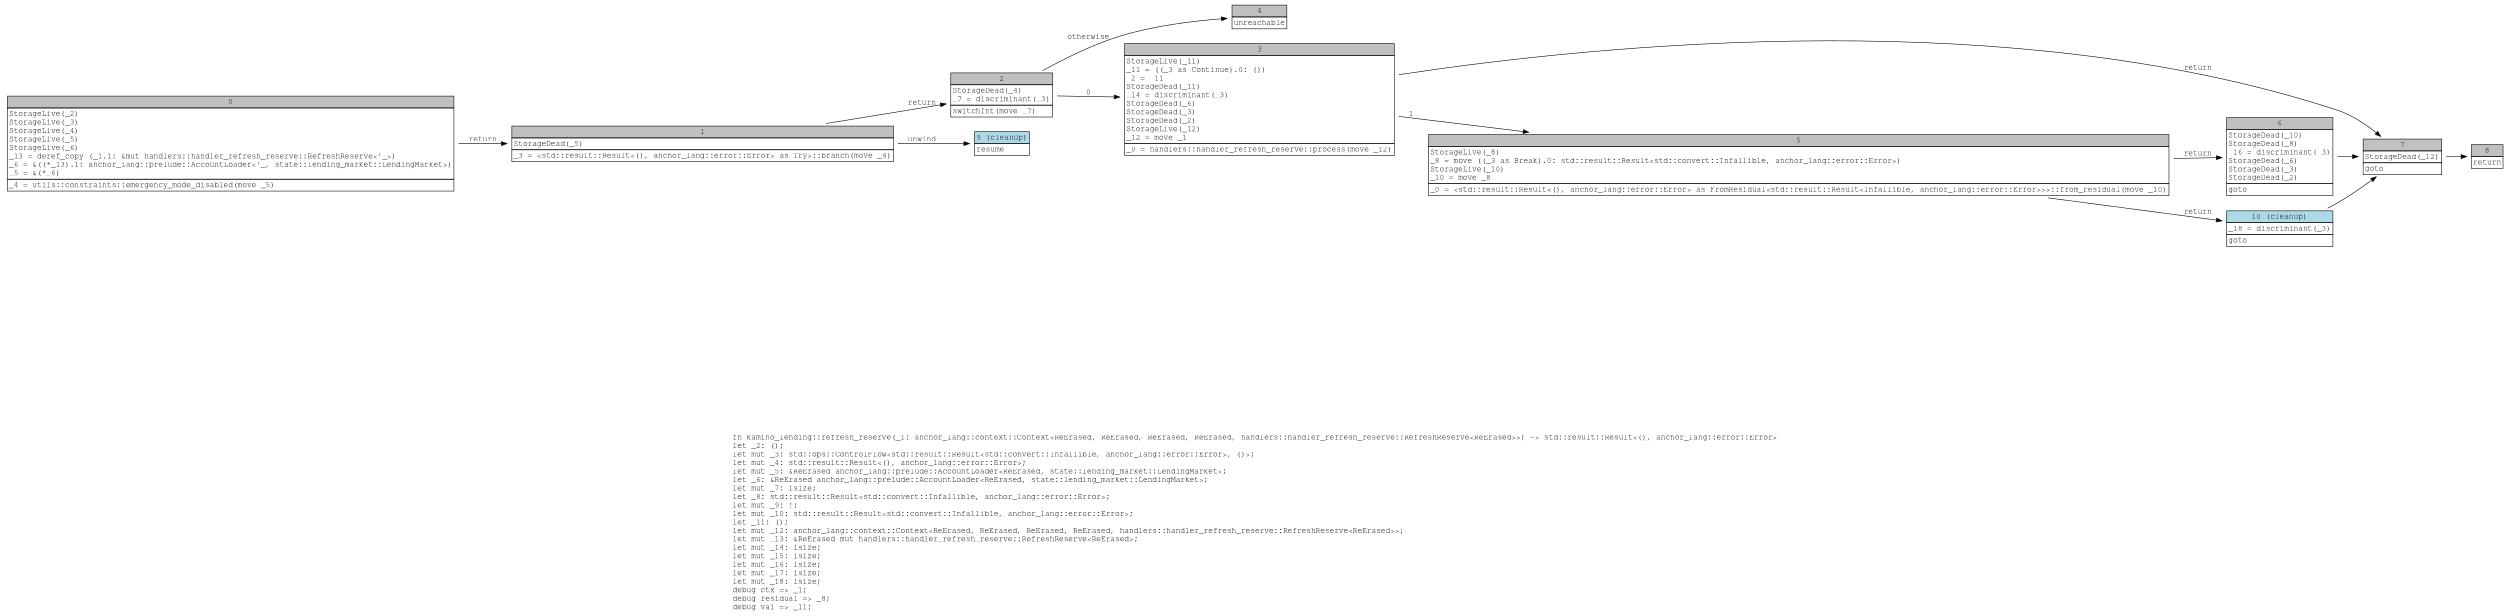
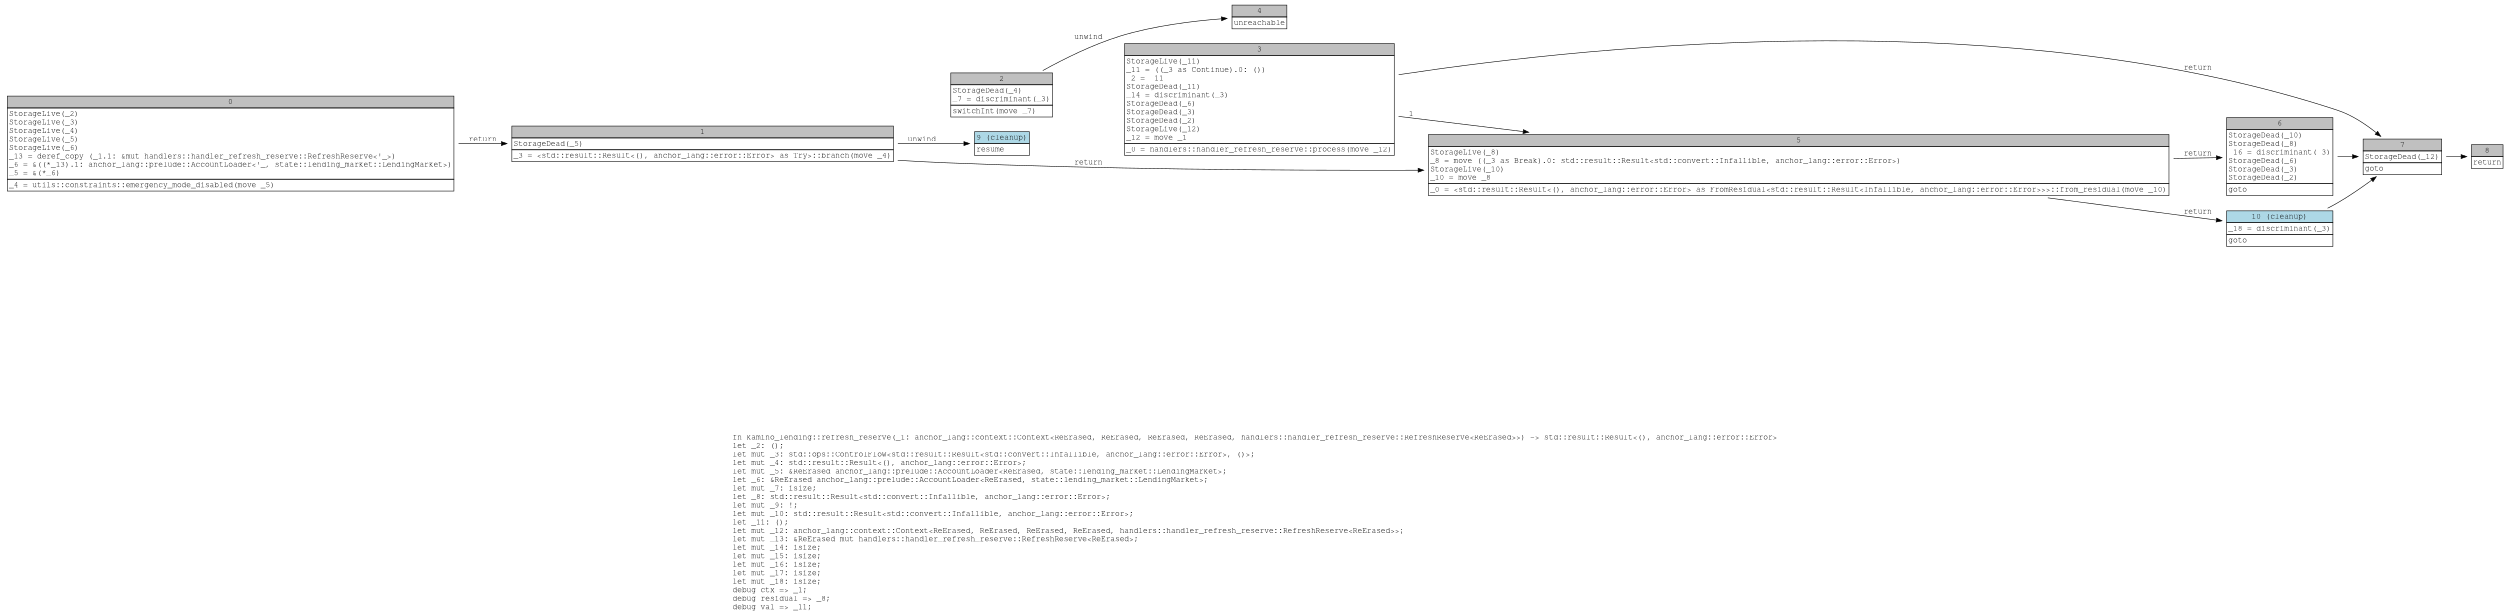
(1088, 37) -> (1088, 37)
(1086, 96) -> none
(883, 114) -> (1158, 169)
